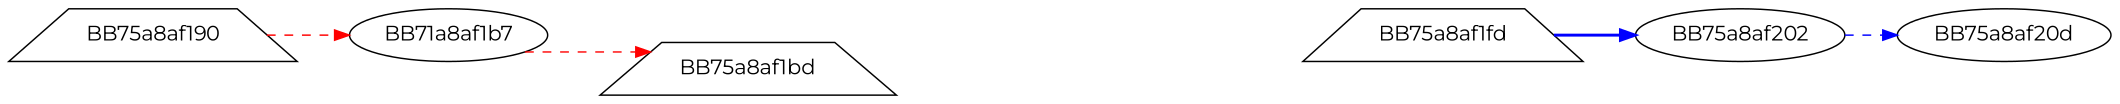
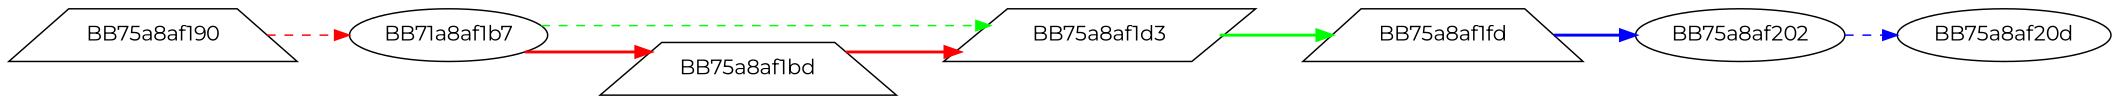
none -> (1100, 35)
(580, 52) -> (580, 52)
